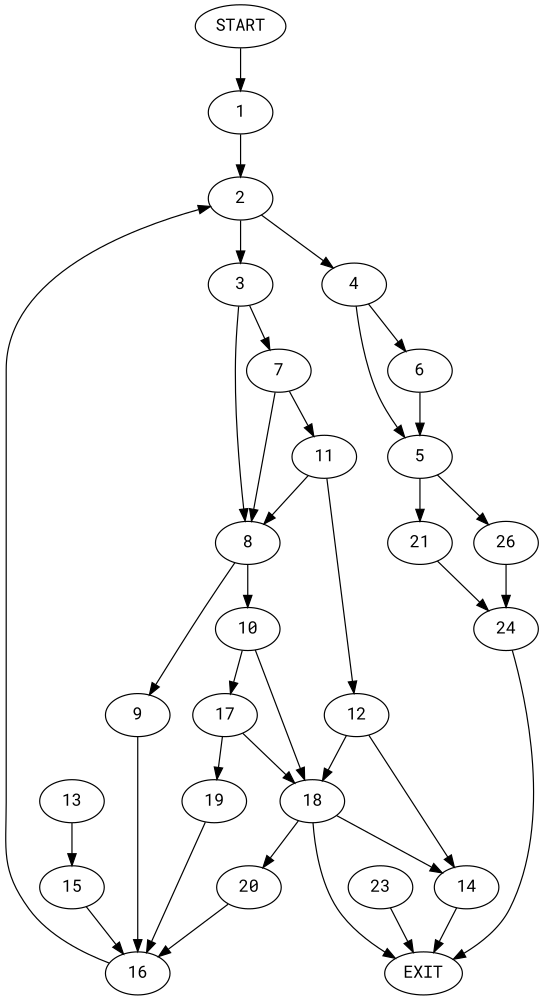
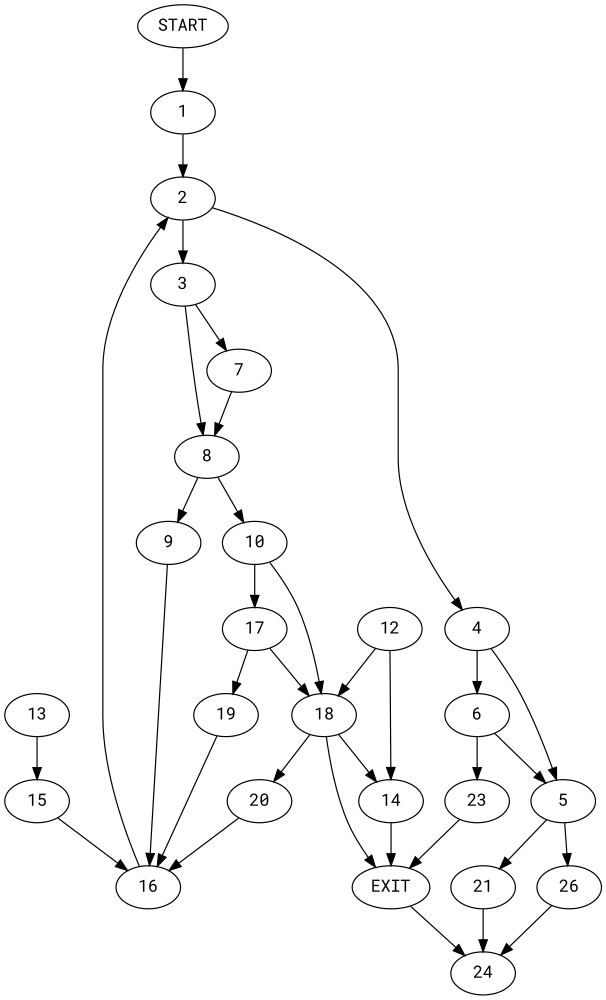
(324, 457) -> none
none -> (477, 752)
(533, 812) -> (433, 927)
